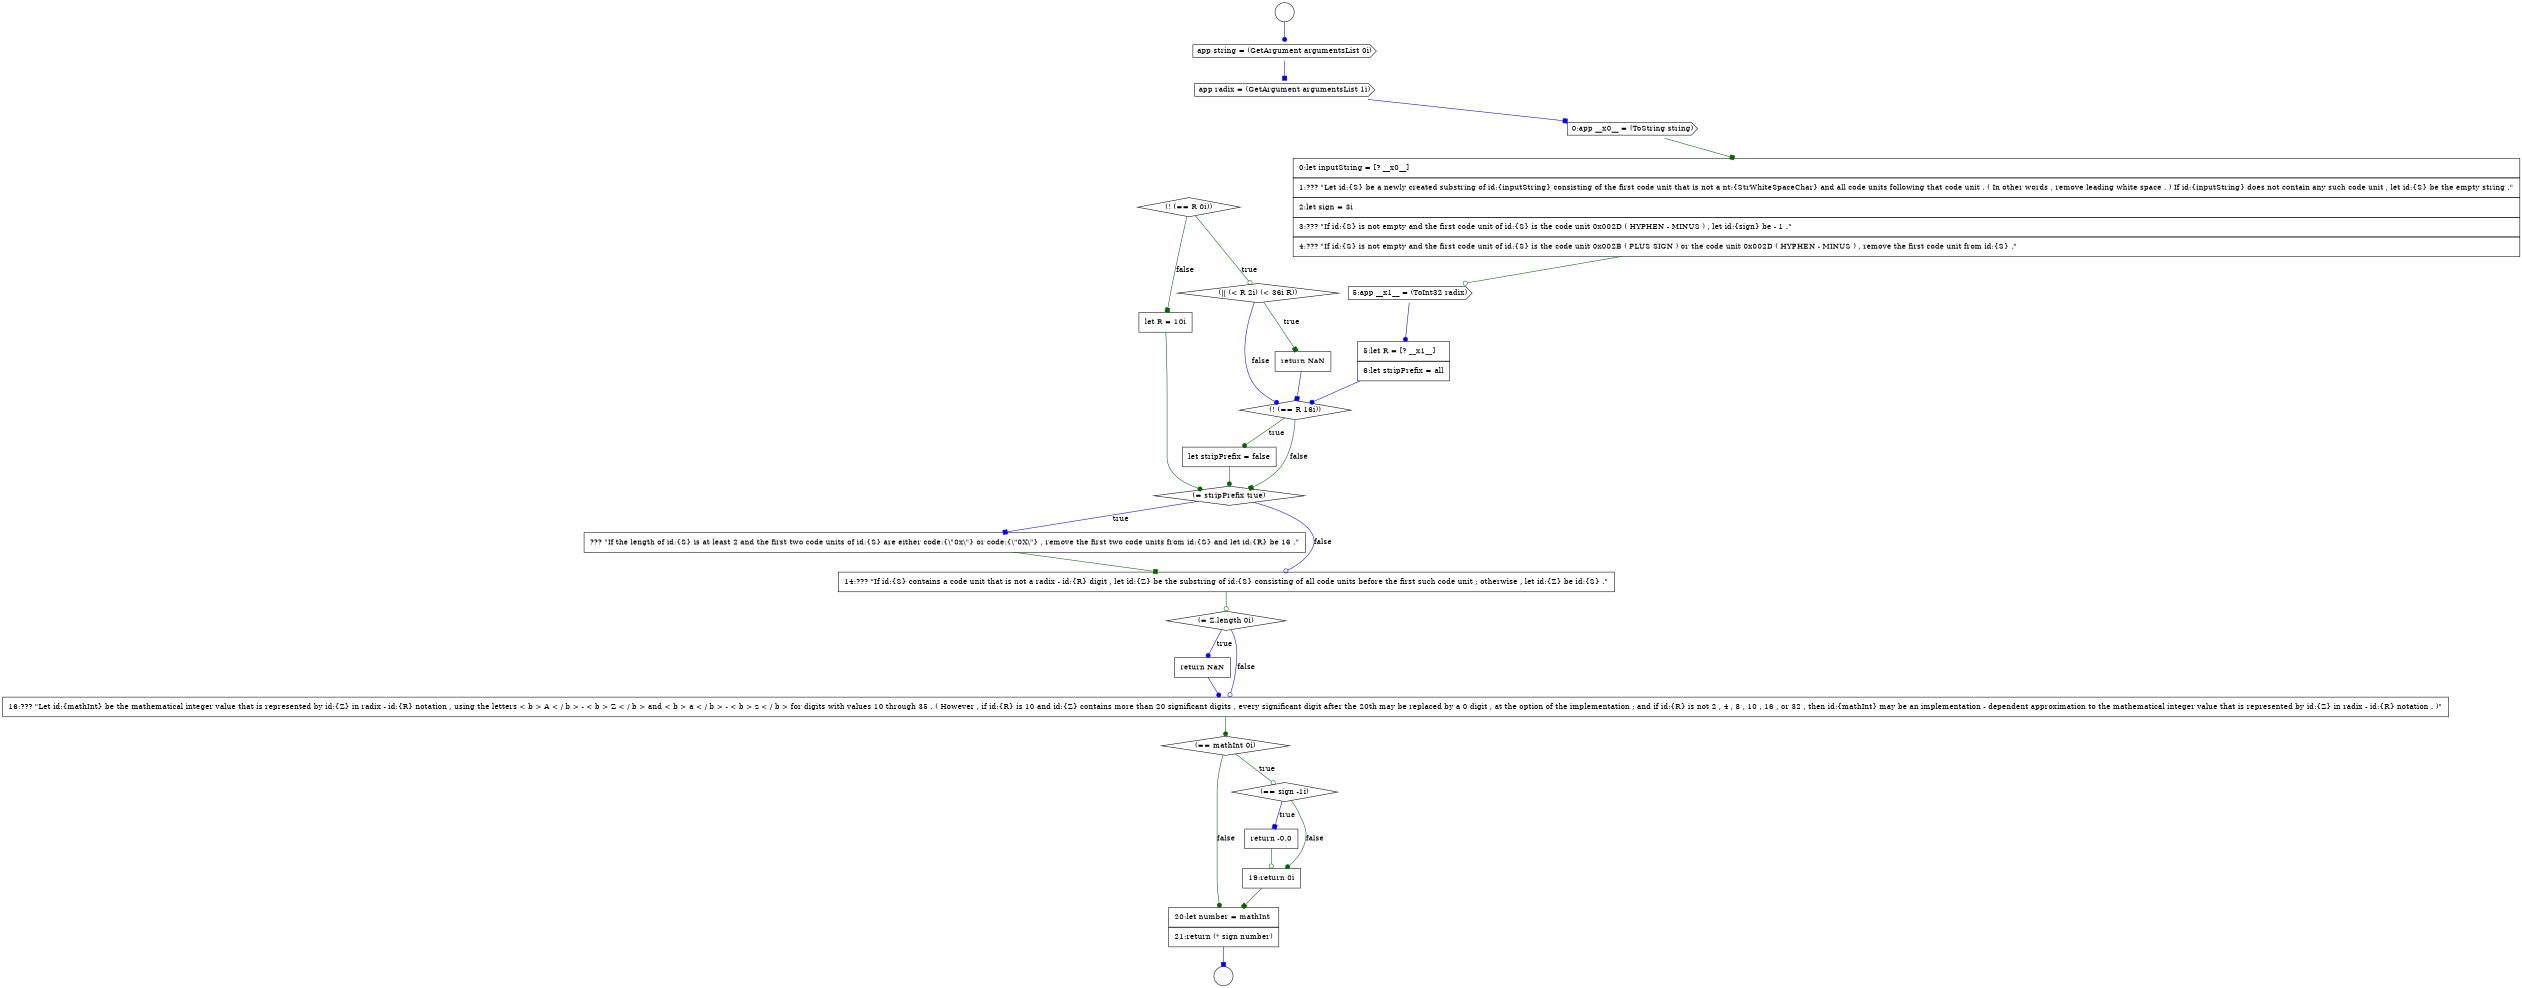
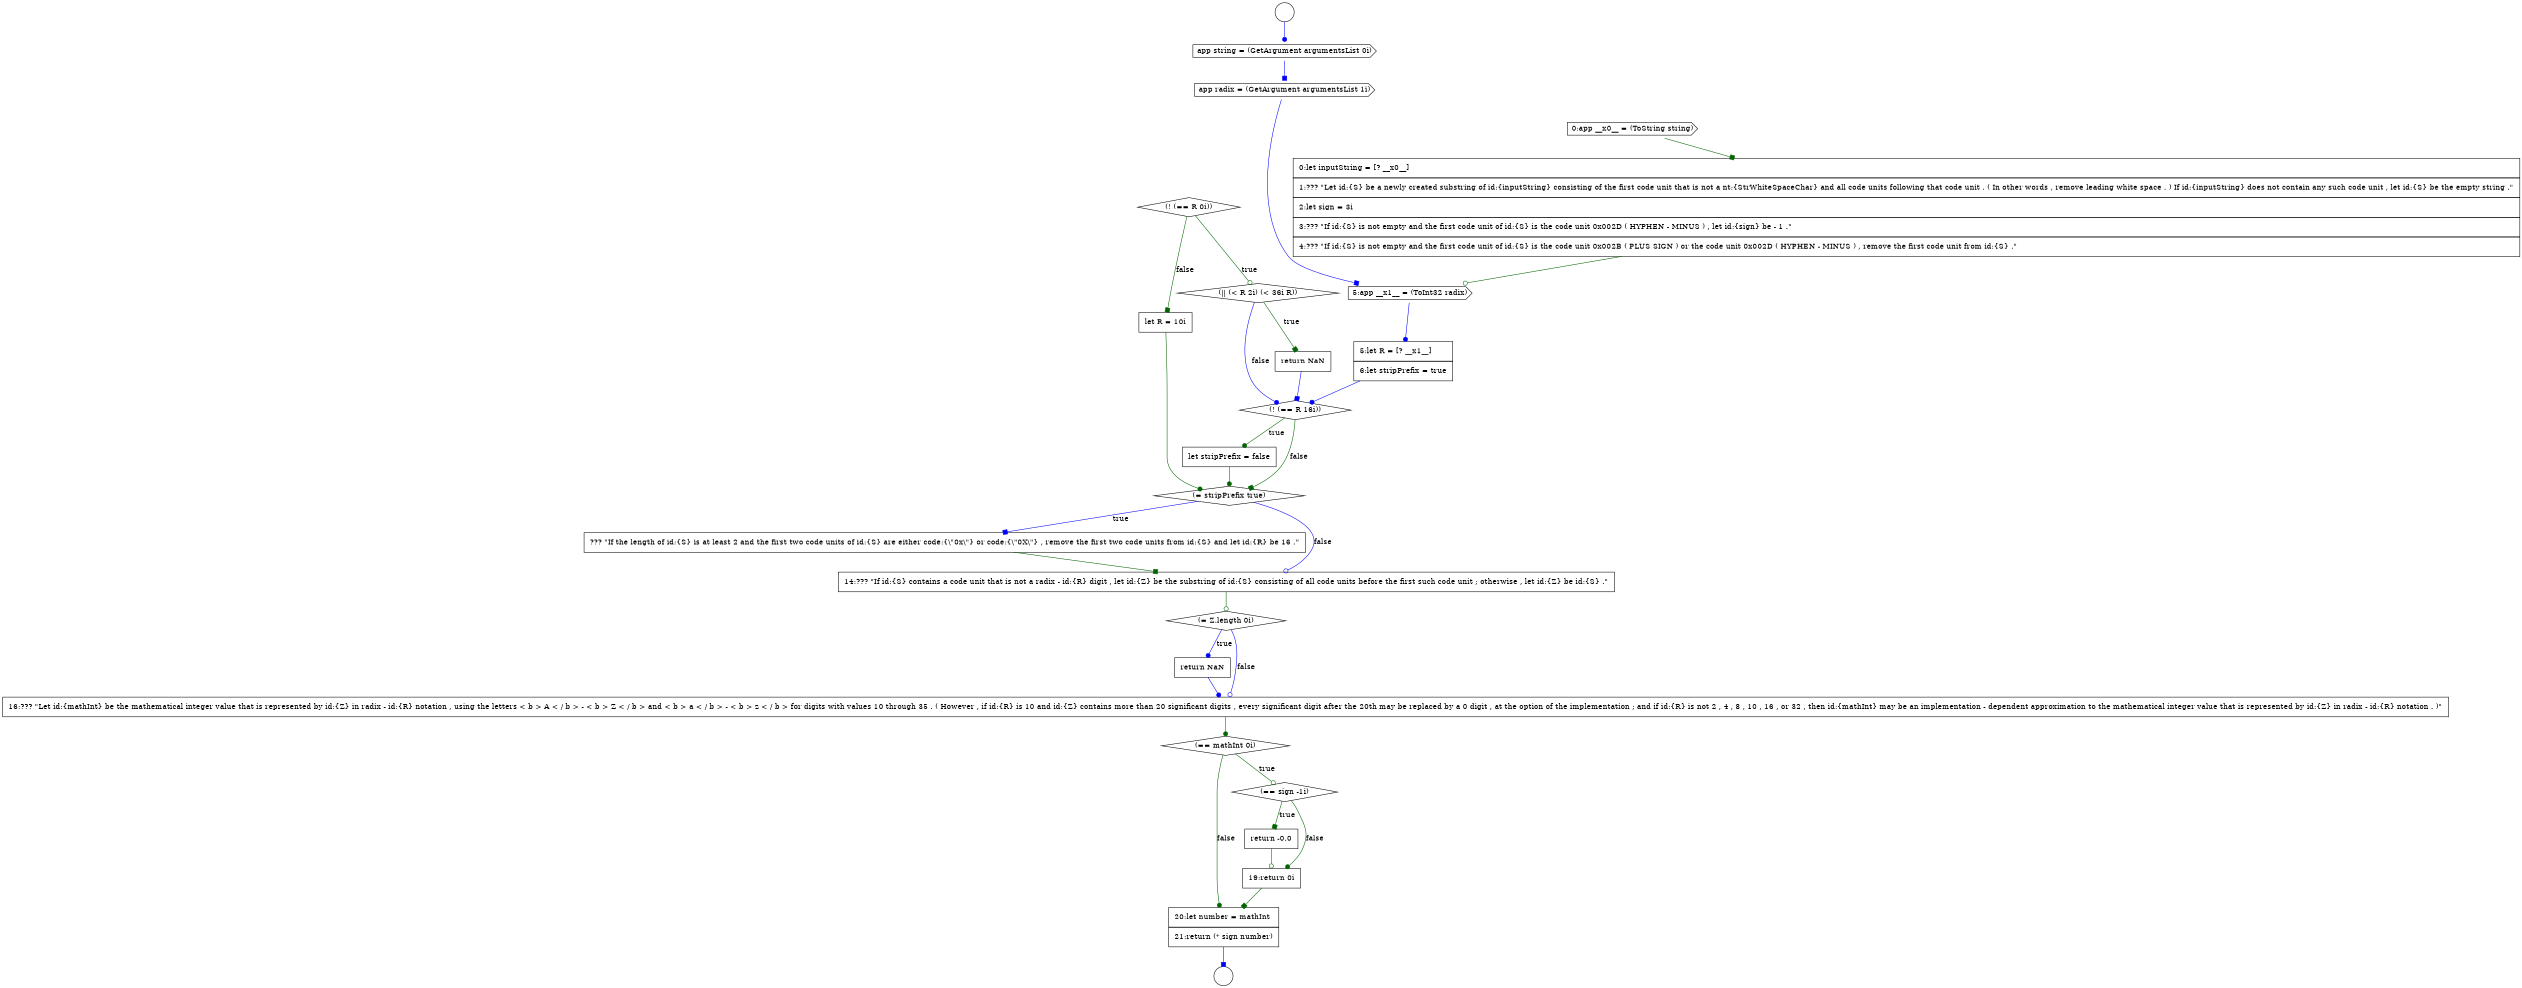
(1465, 110) -> (1270, 215)
(1404, 371) -> (1403, 371)
(1279, 812) -> (1279, 812)
